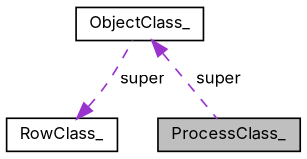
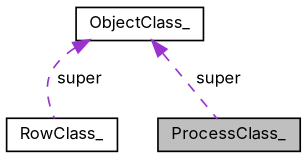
(113, 75) -> (49, 79)
